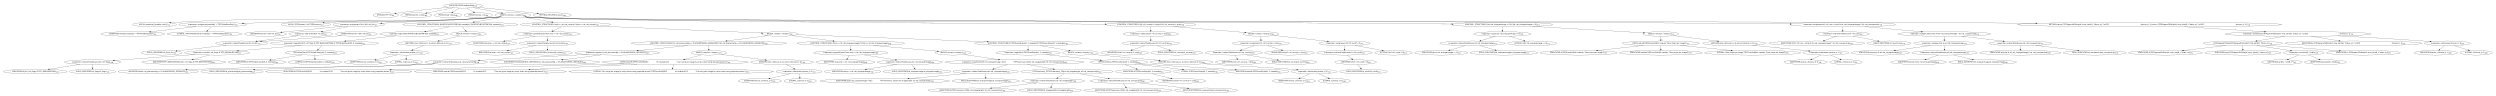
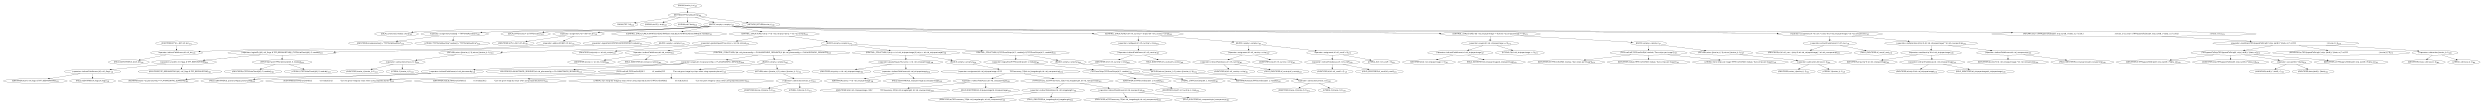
(470, 10) -> (688, 10)
(1359, 66) -> (1355, 67)
